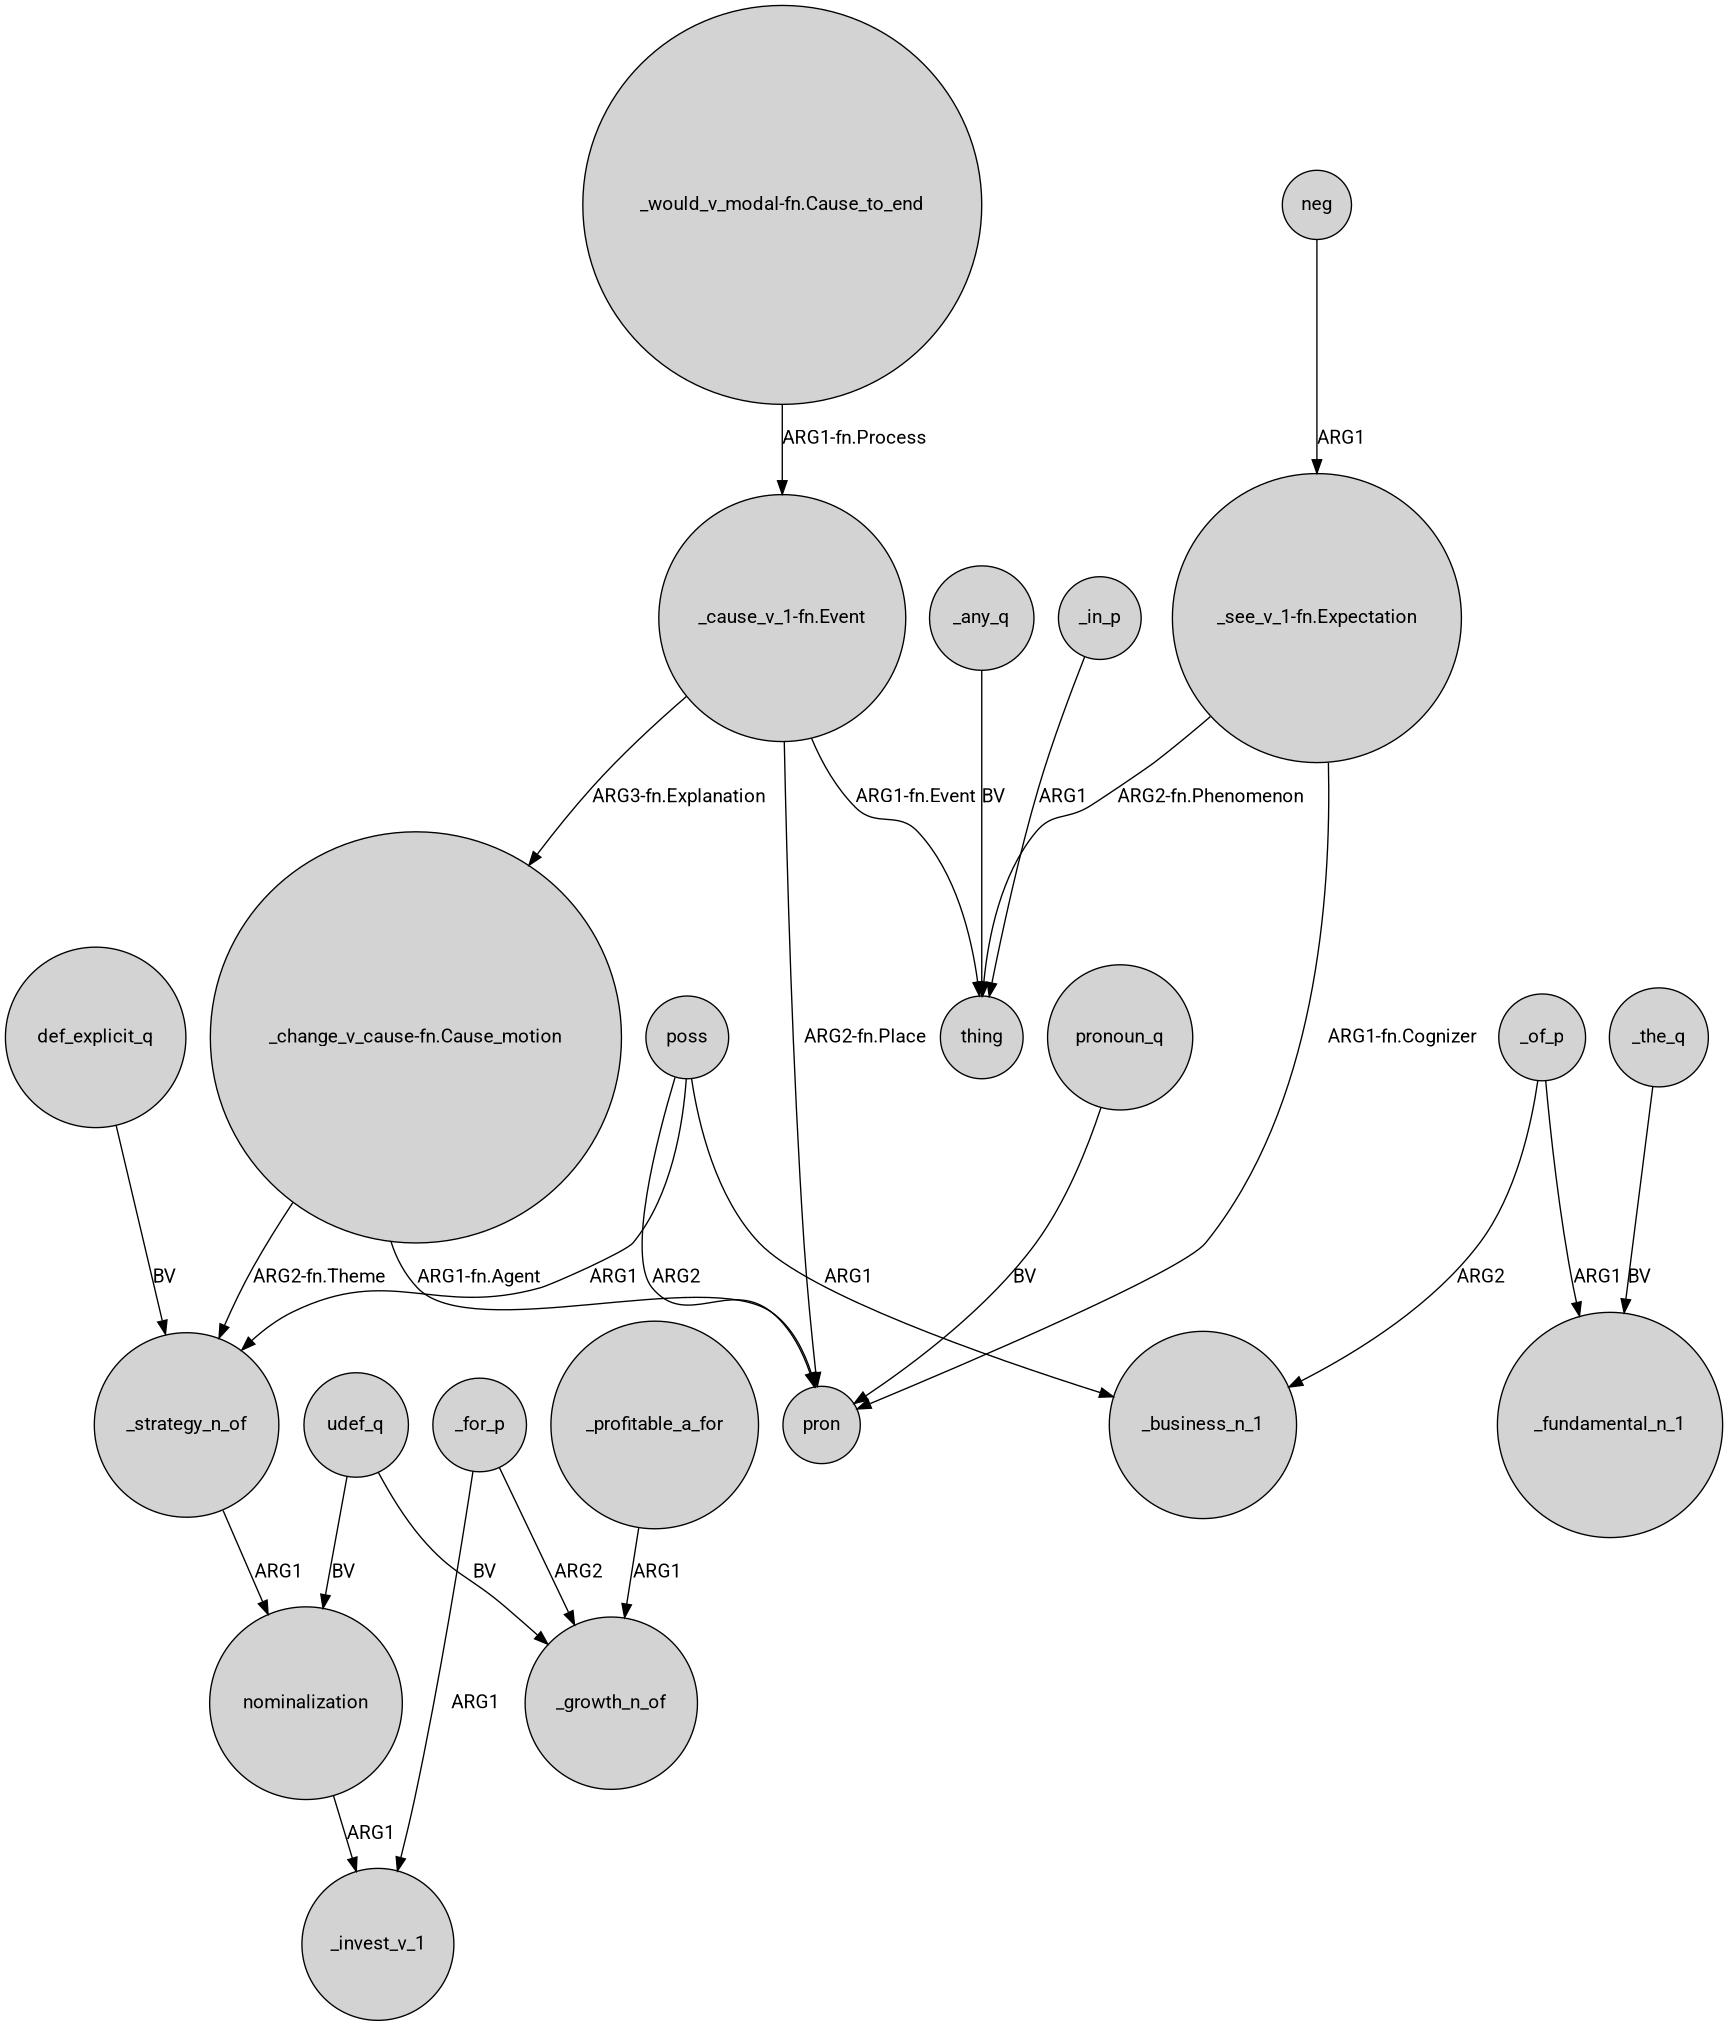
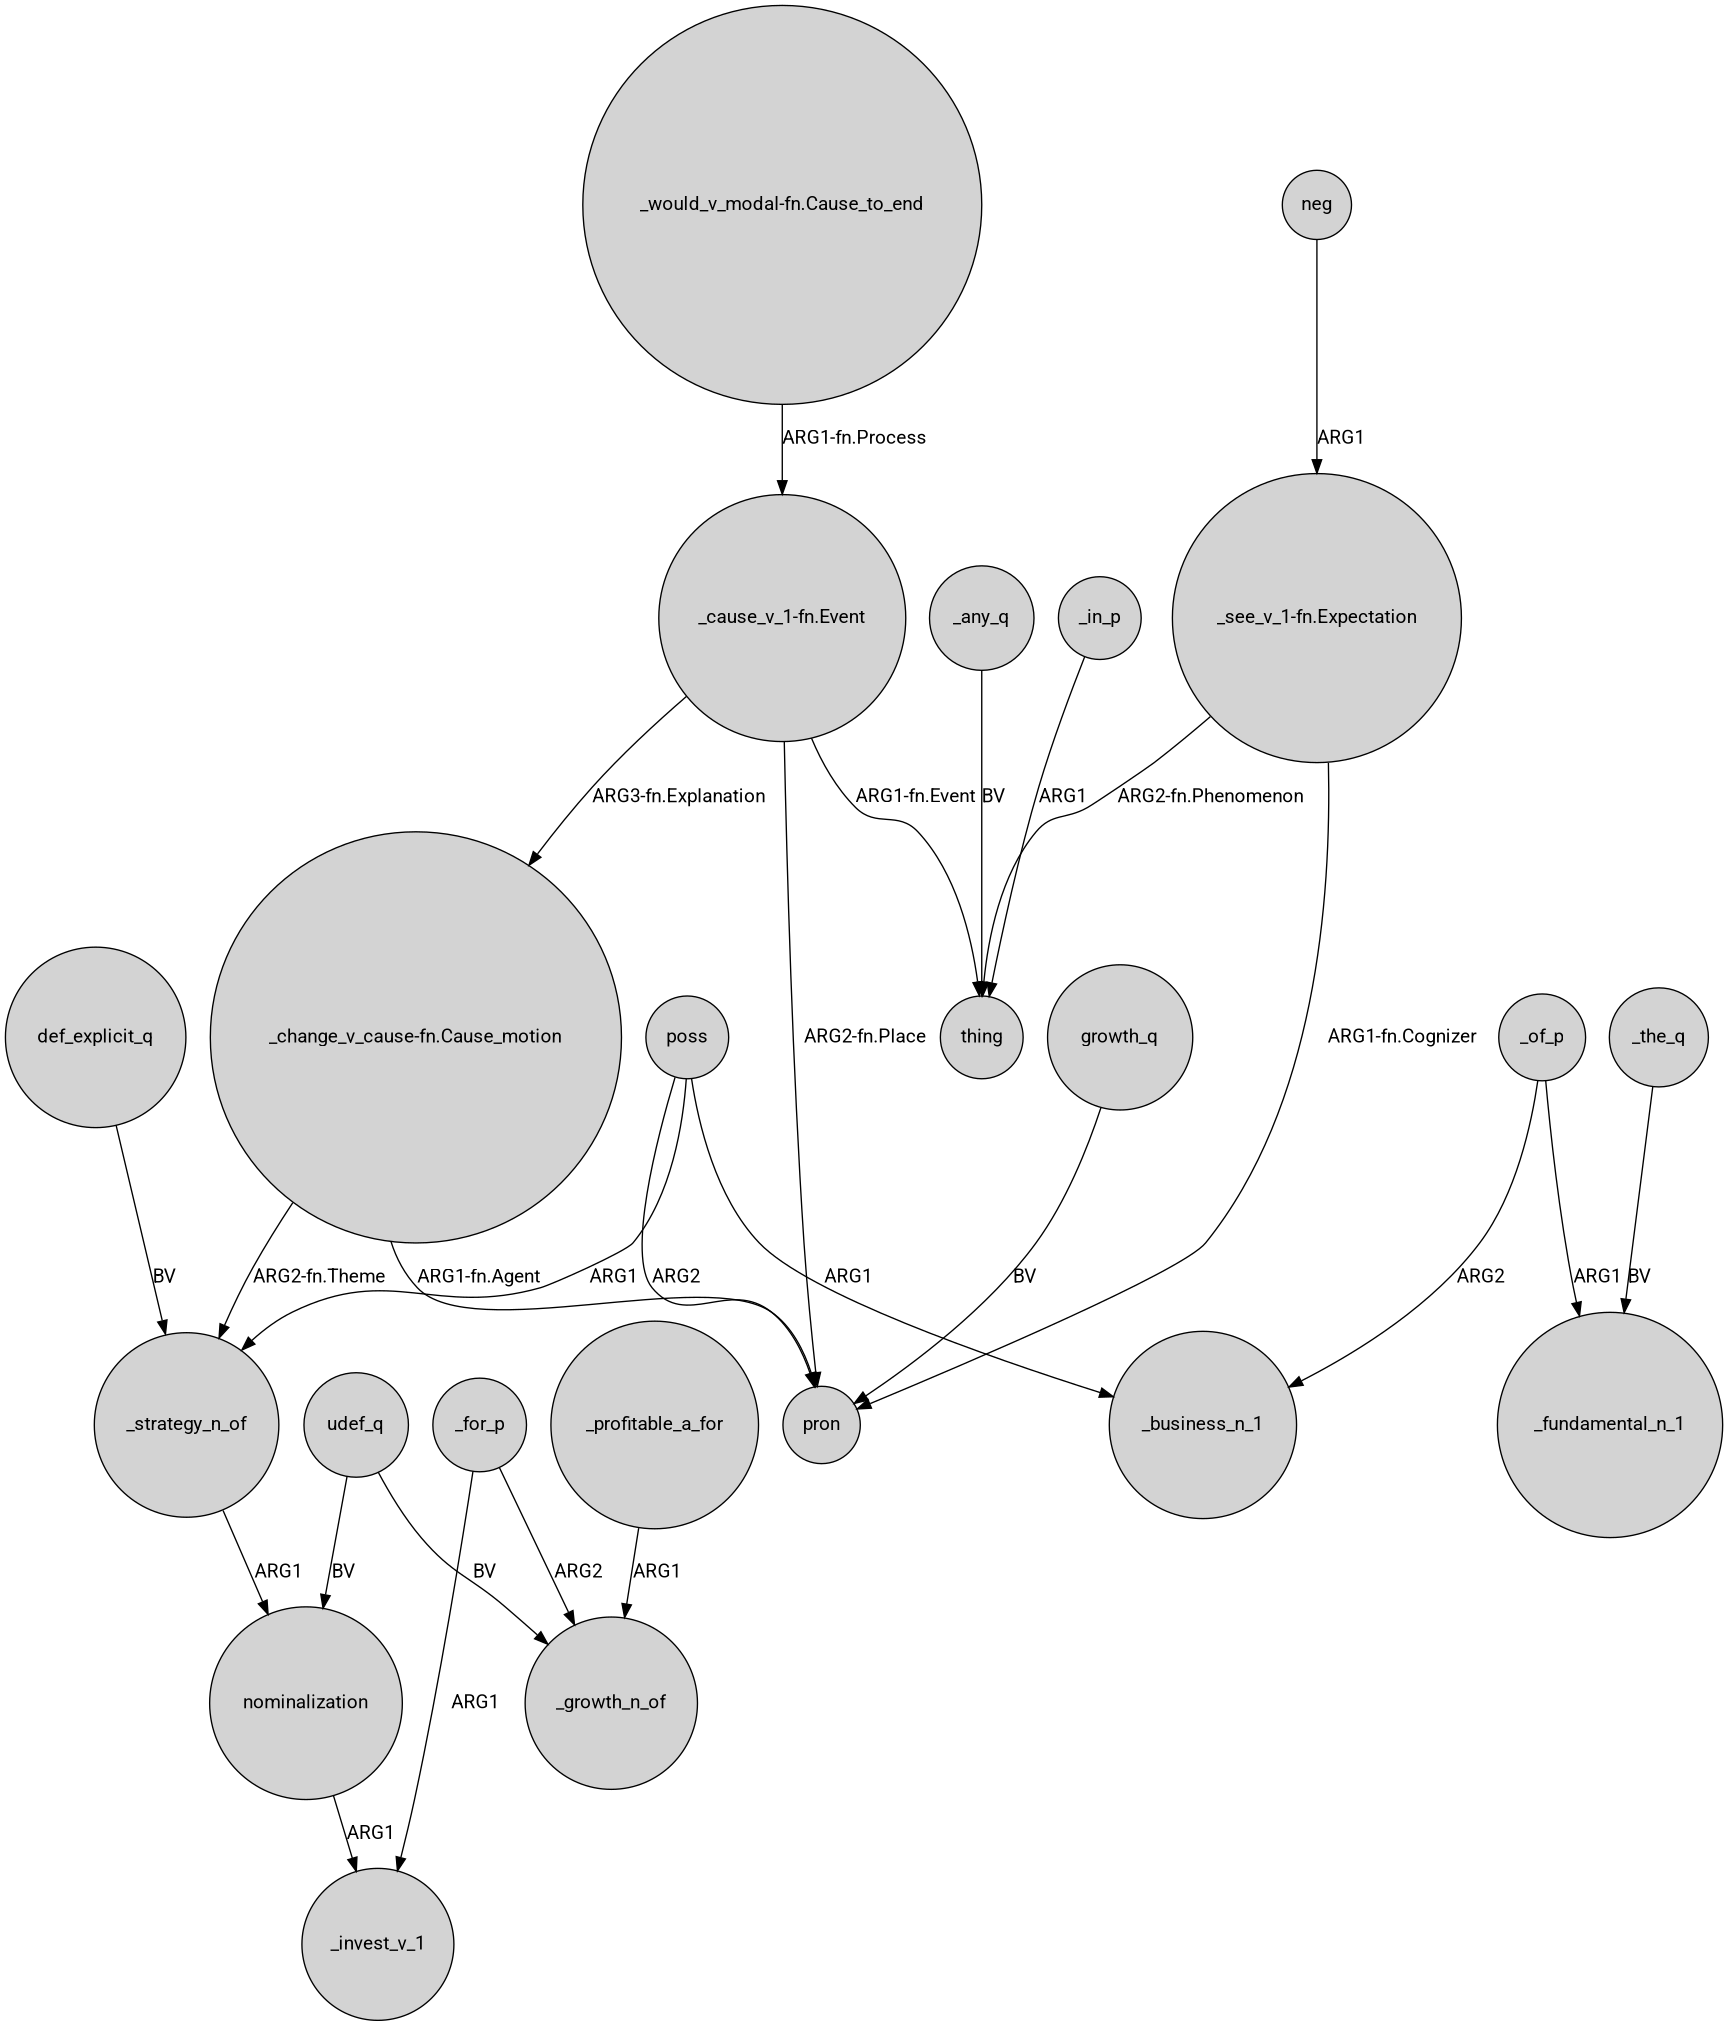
(1120, 1037) -> (1120, 1037)
